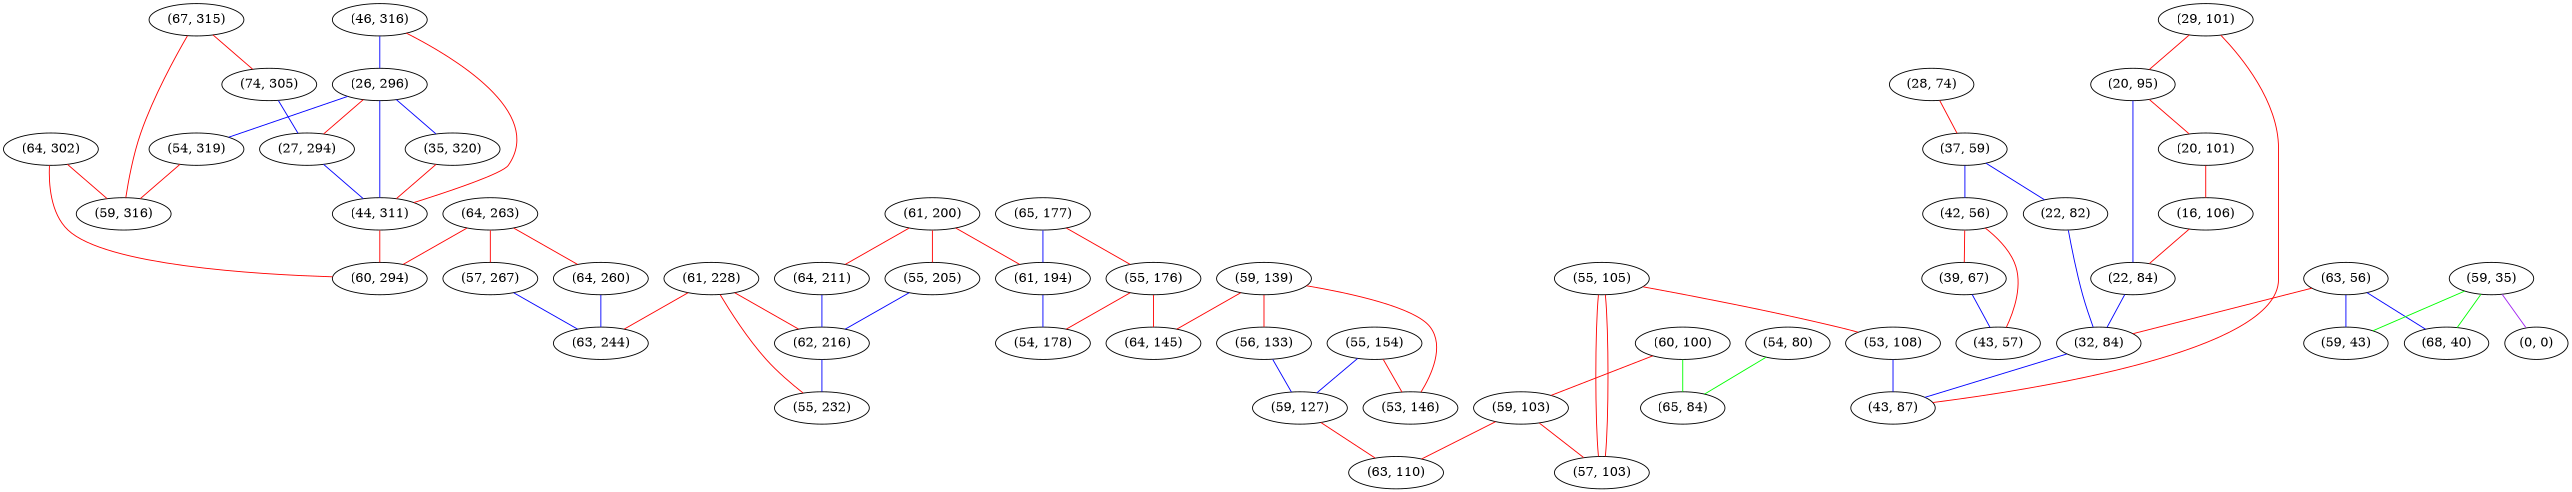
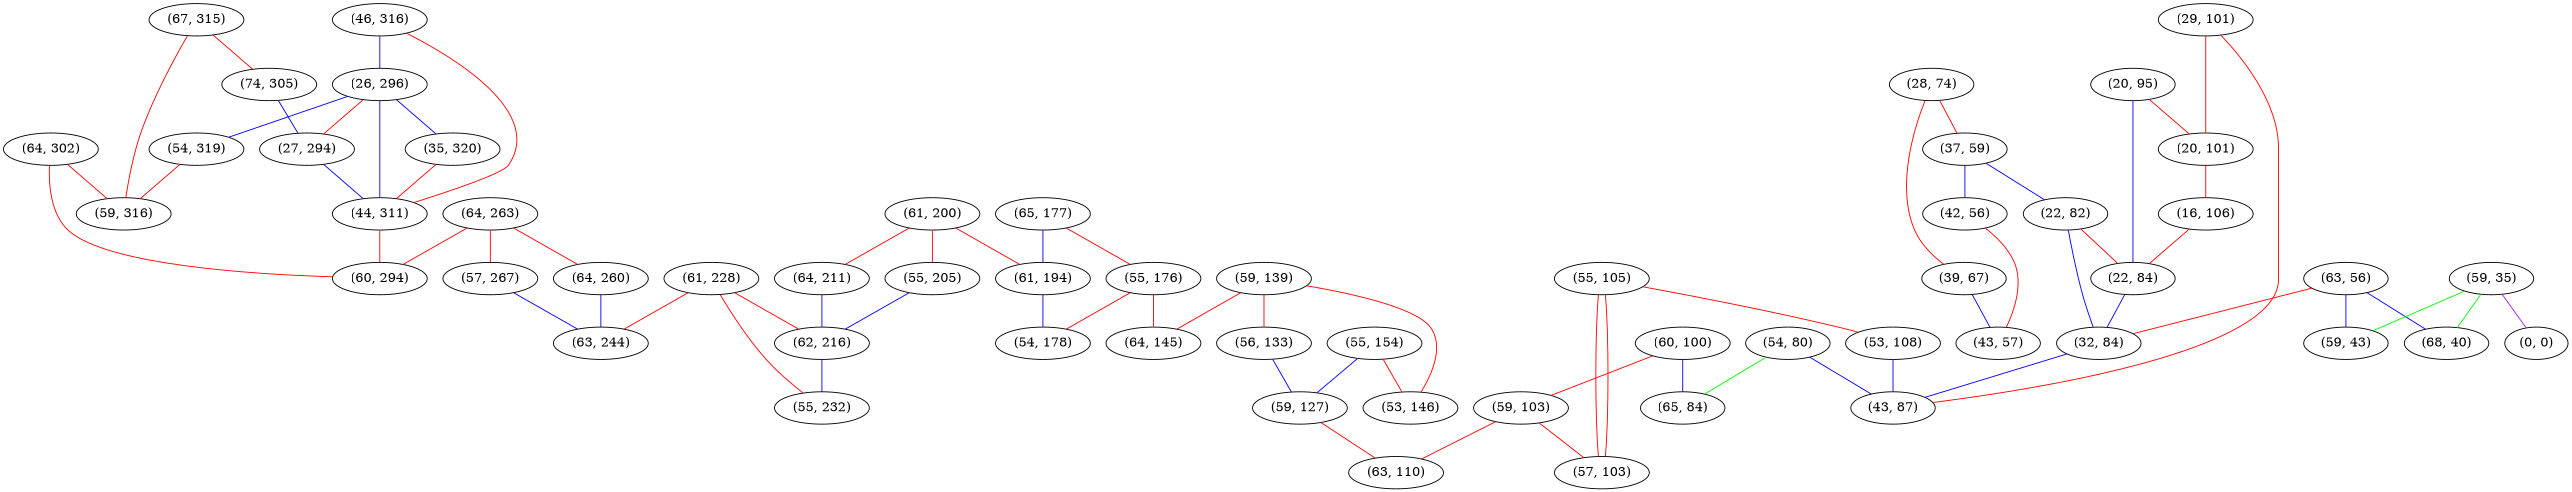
(2169, 52) -> (2206, 84)
(1964, 246) -> (1907, 188)
none -> (2099, 246)
(1683, 376) -> (1683, 376)
none -> (1840, 376)
